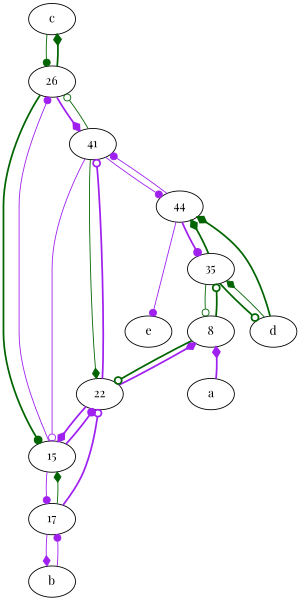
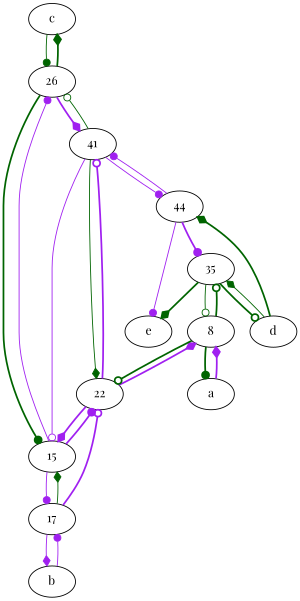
(203, 241) -> (184, 297)
none -> (205, 359)
